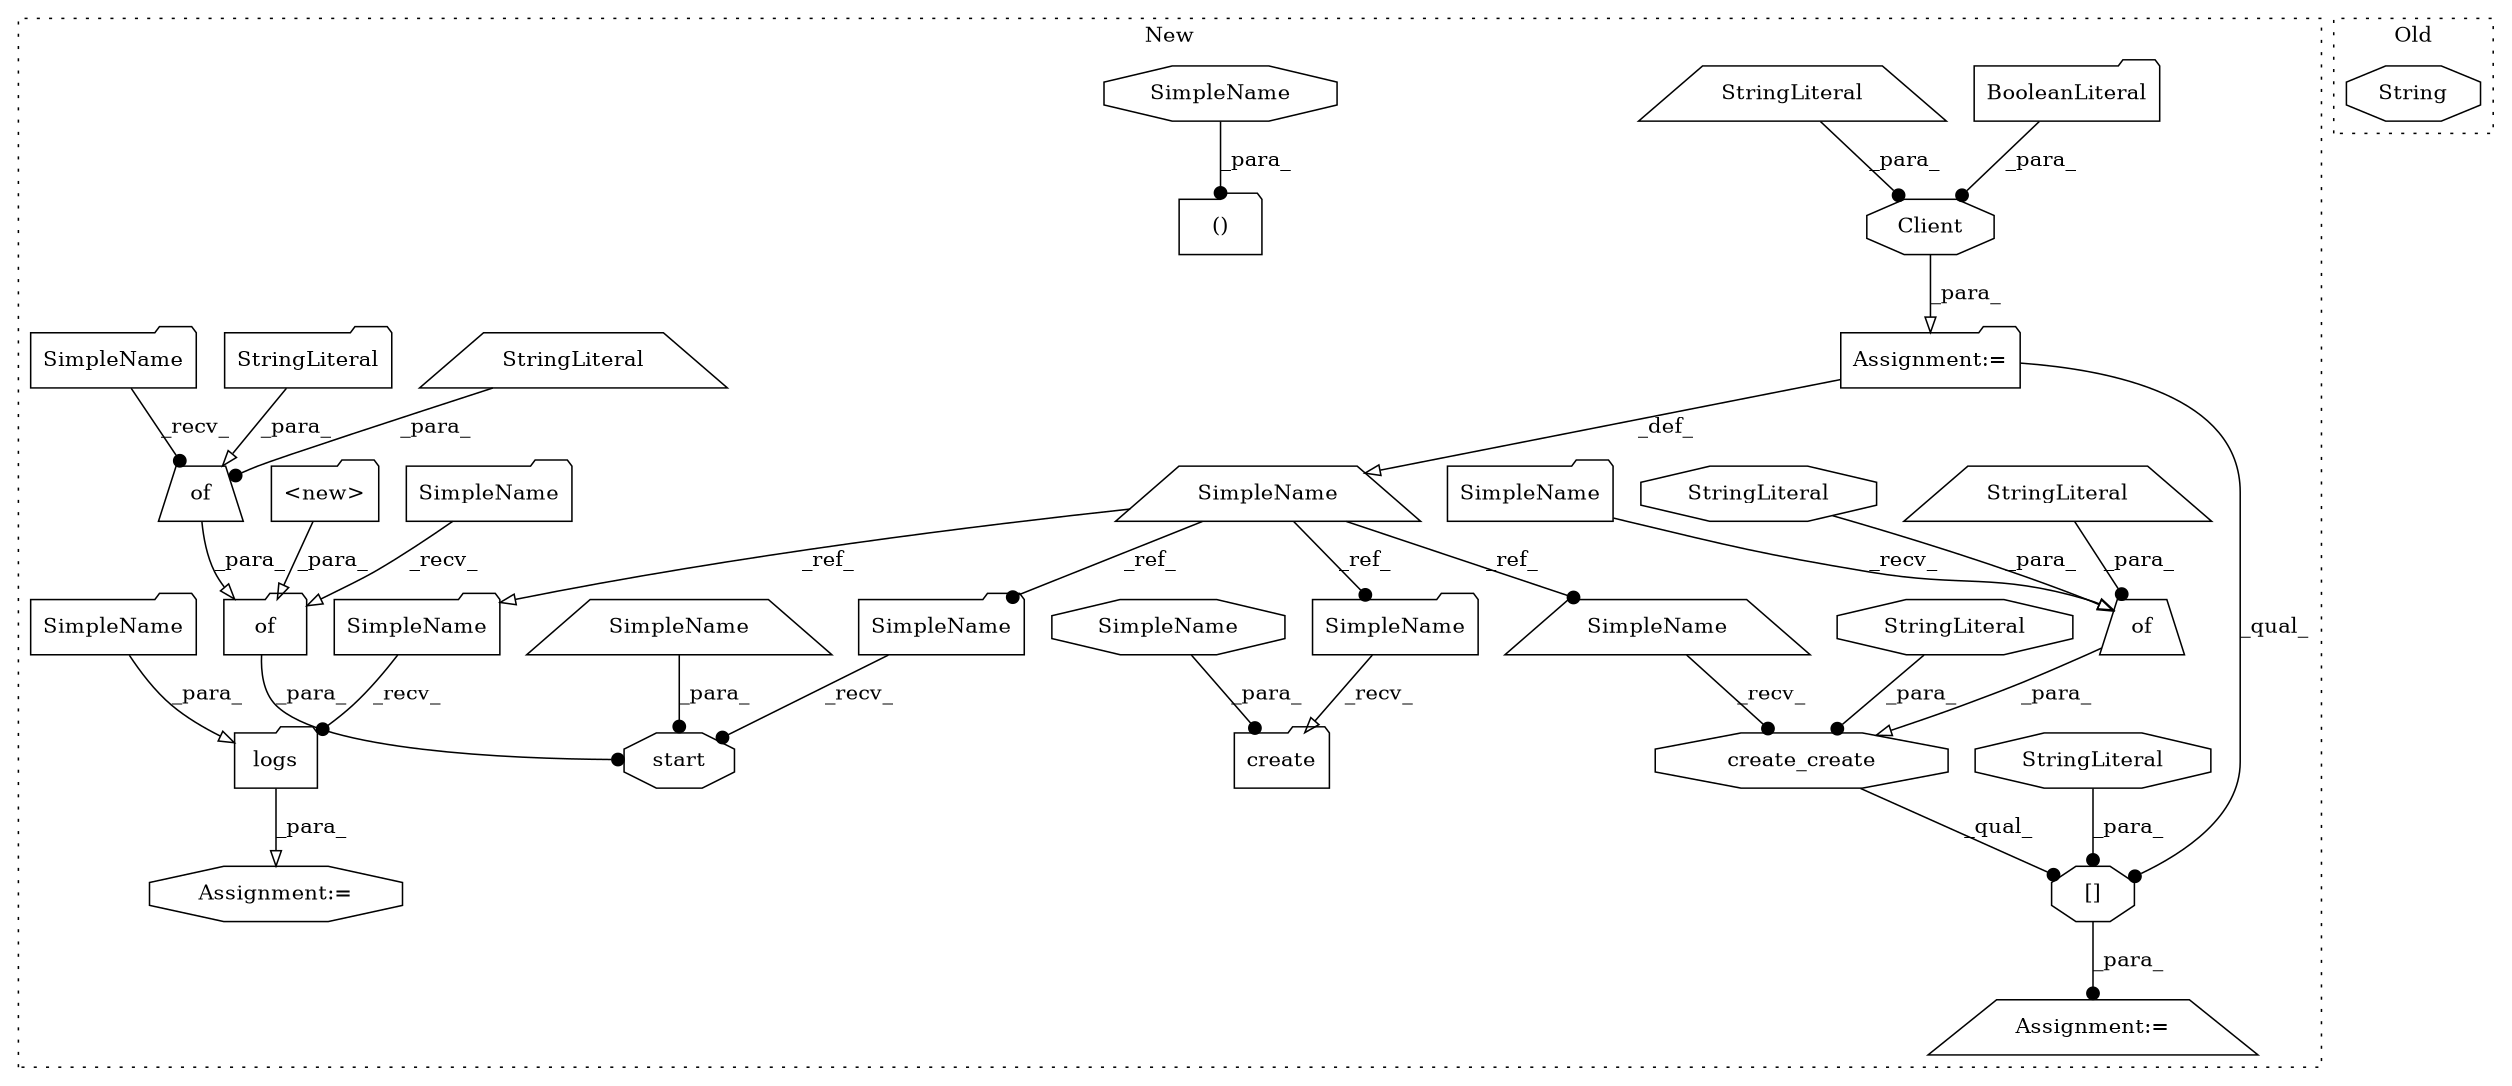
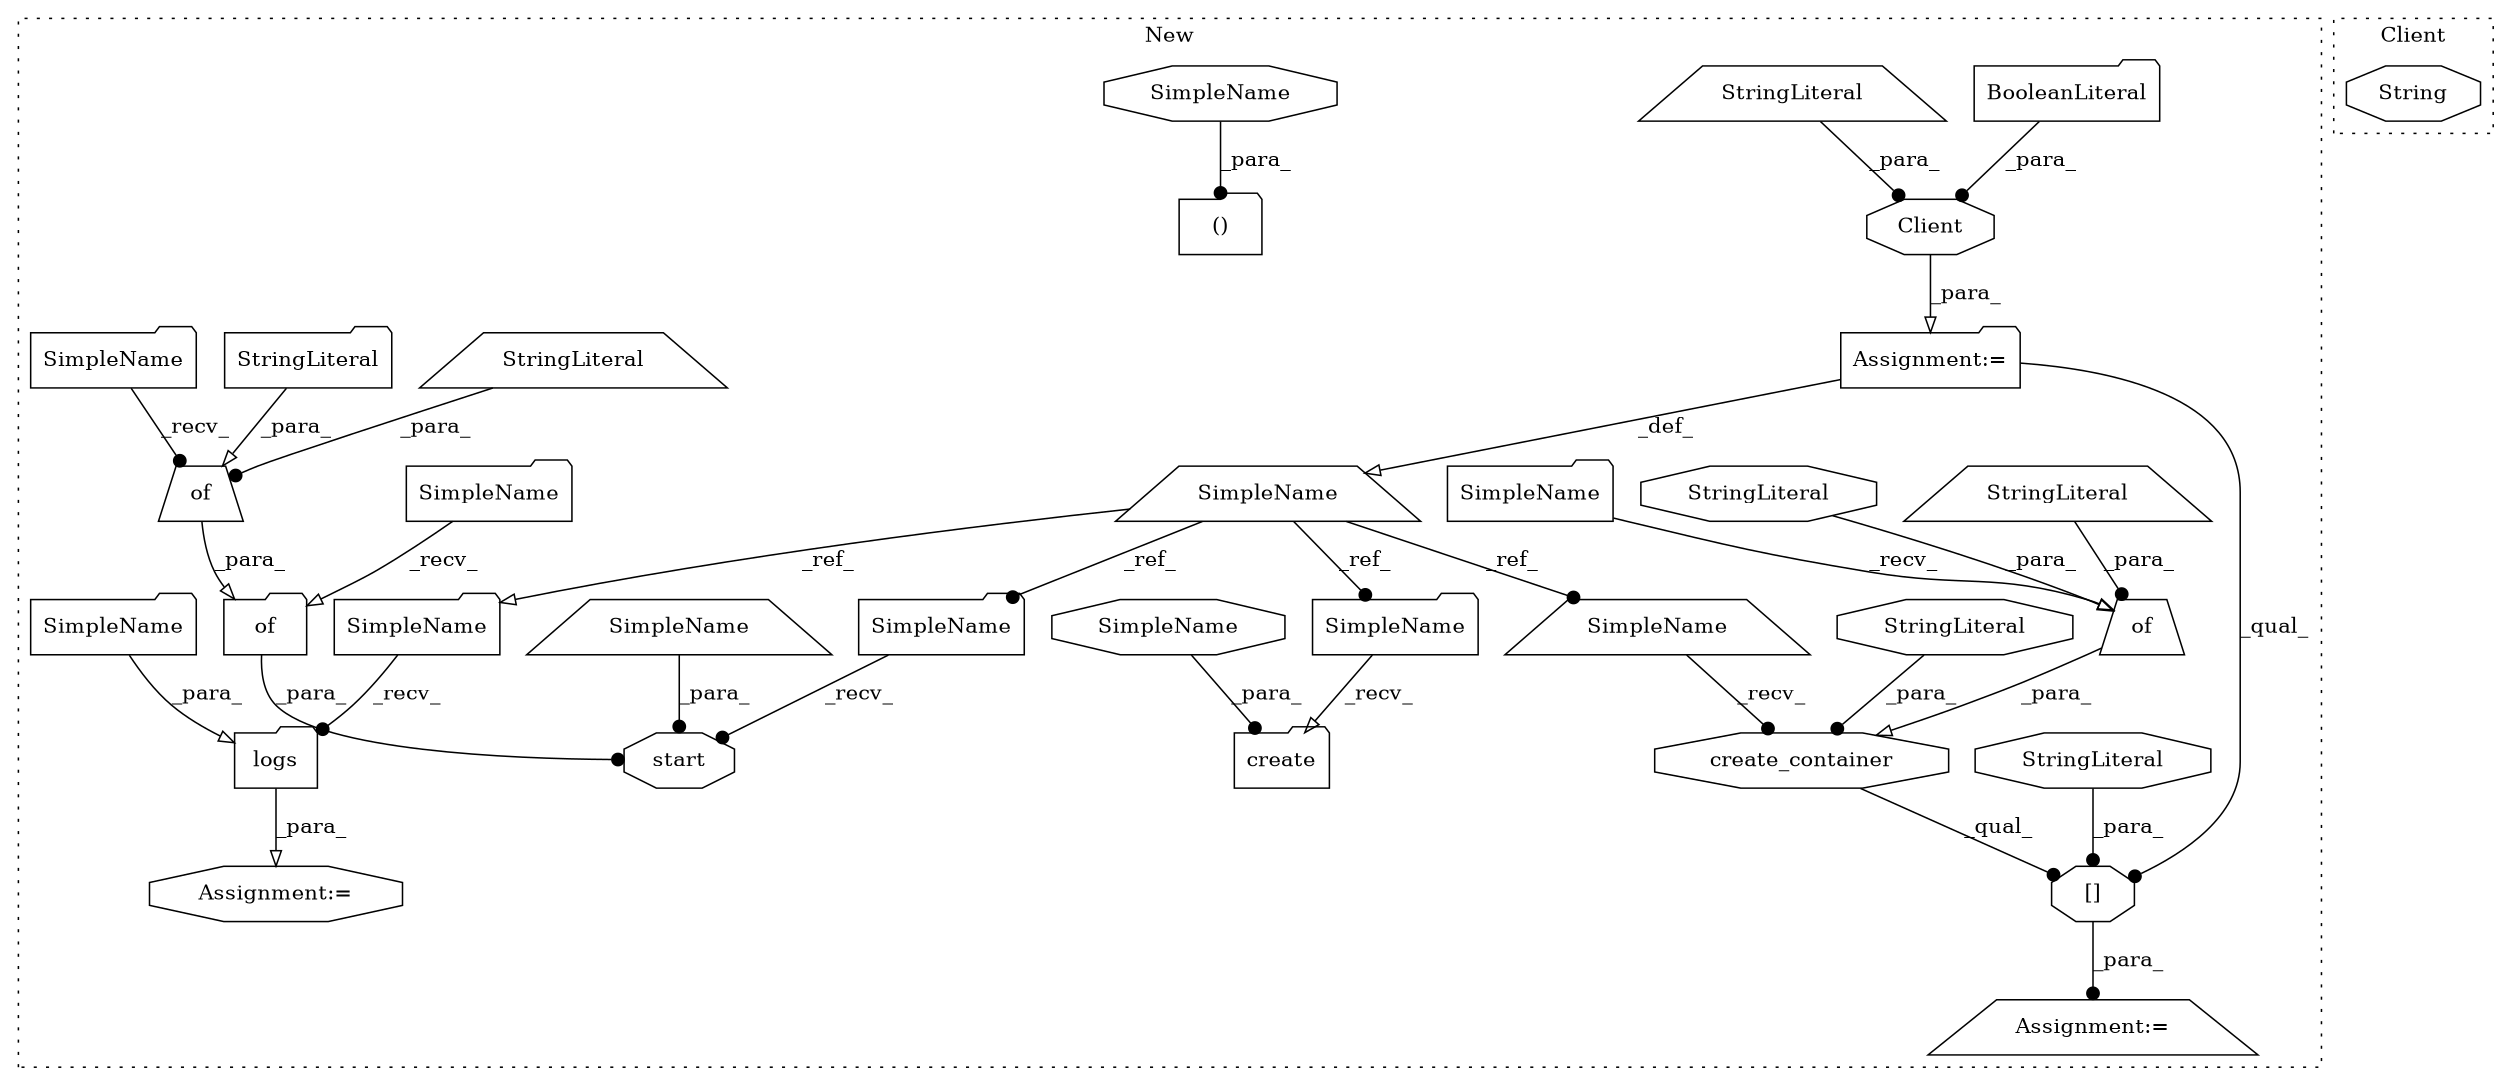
(2413, 36) -> (2413, 36)
(325, 494) -> none
(1802, 761) -> (1802, 761)
